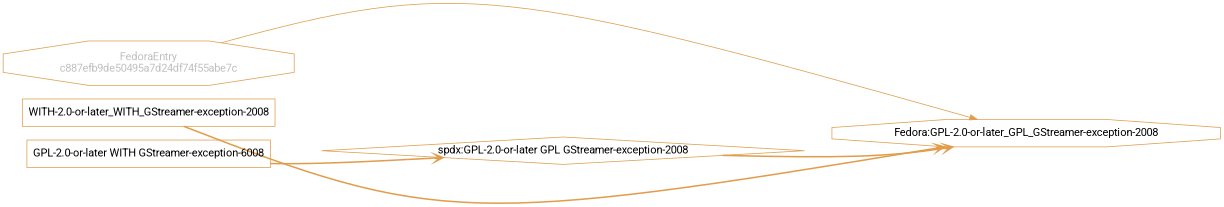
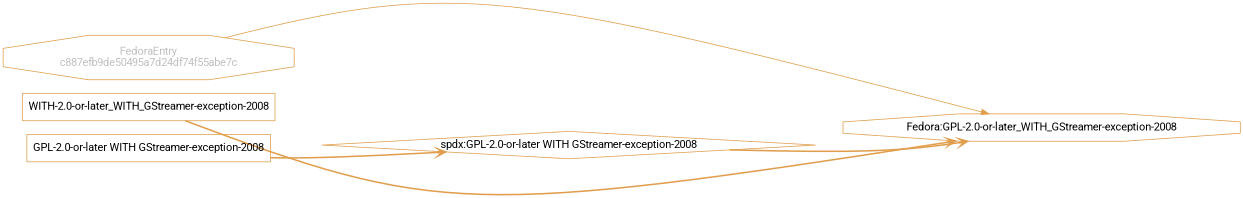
(1026, 133) -> (1042, 128)
(563, 151) -> (569, 145)
(149, 154) -> (149, 148)
